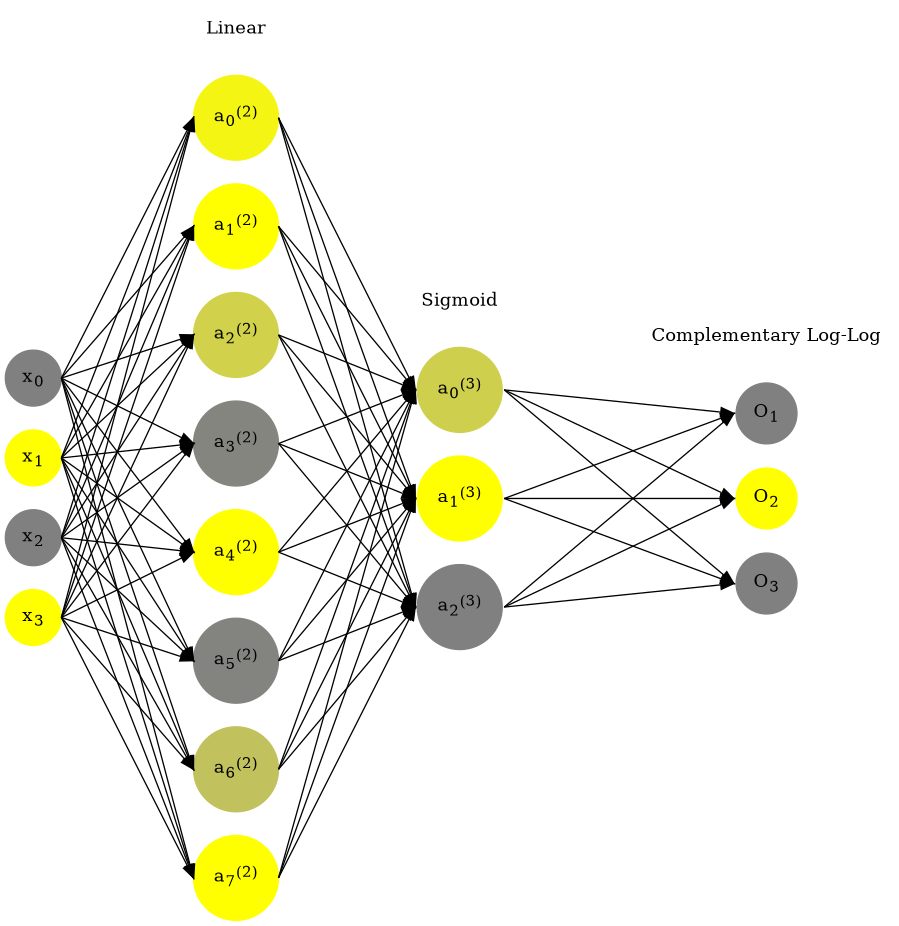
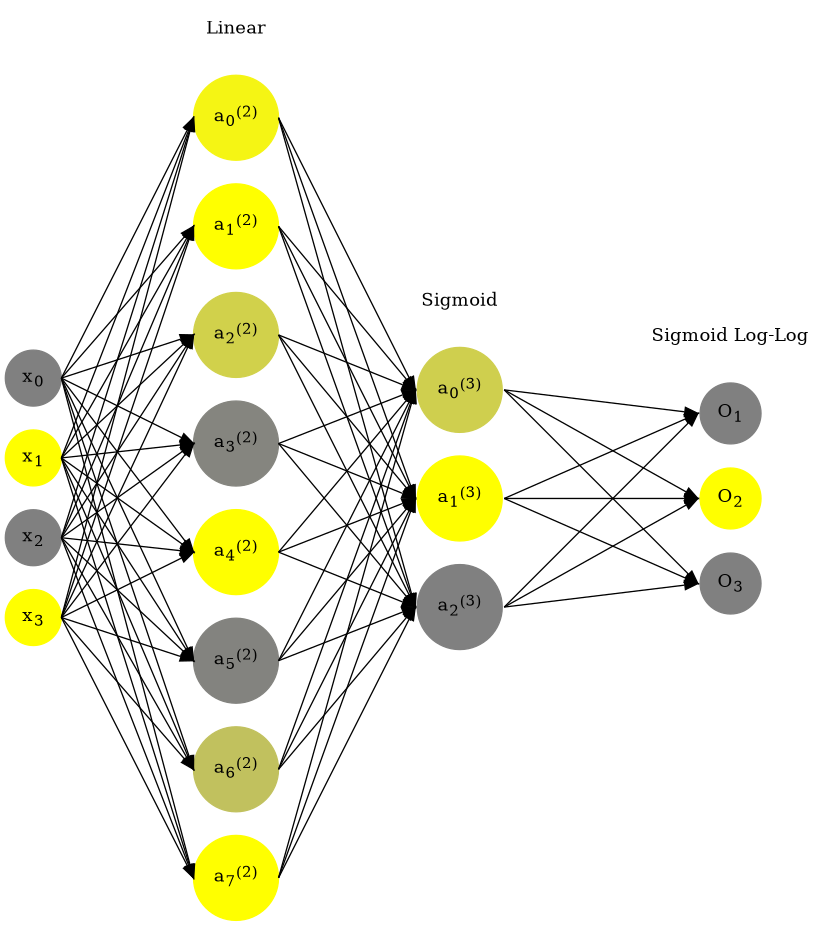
(767, 336) -> (731, 336)
